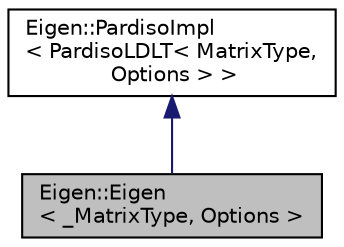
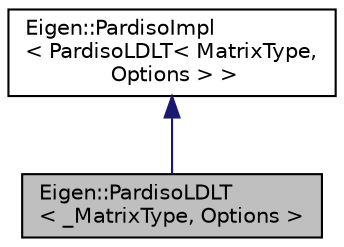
(172, 206) -> (172, 206)
